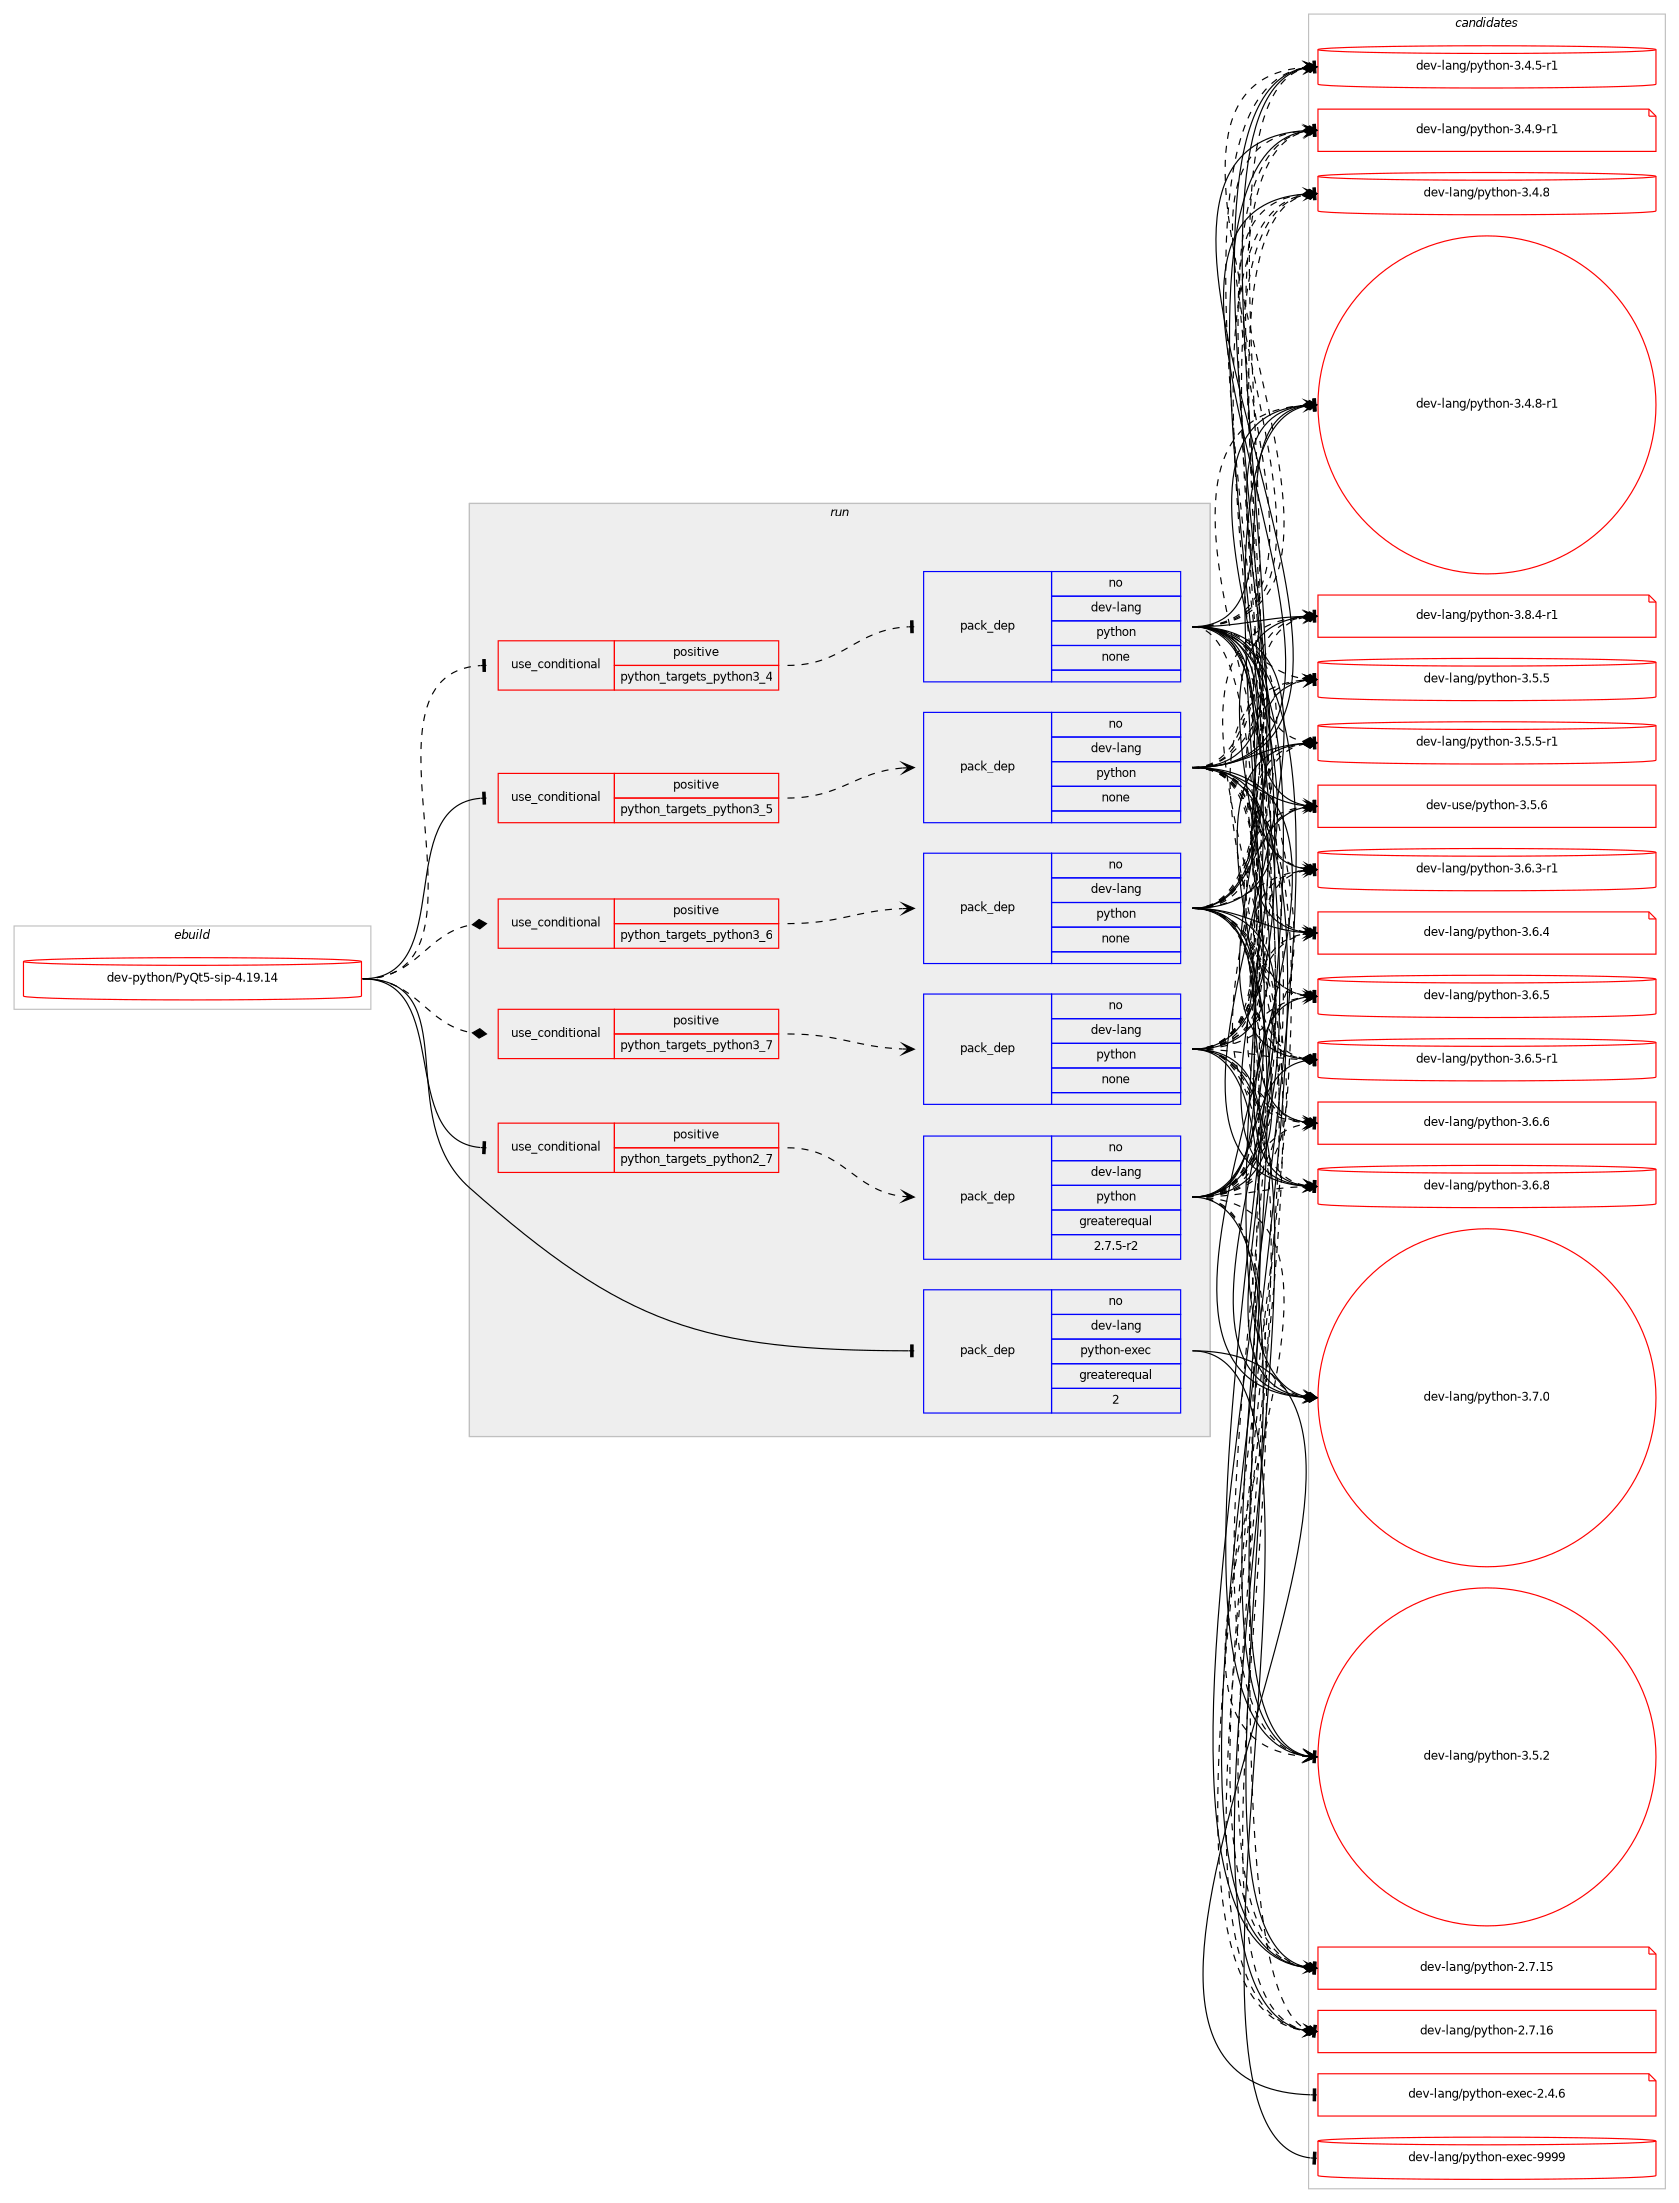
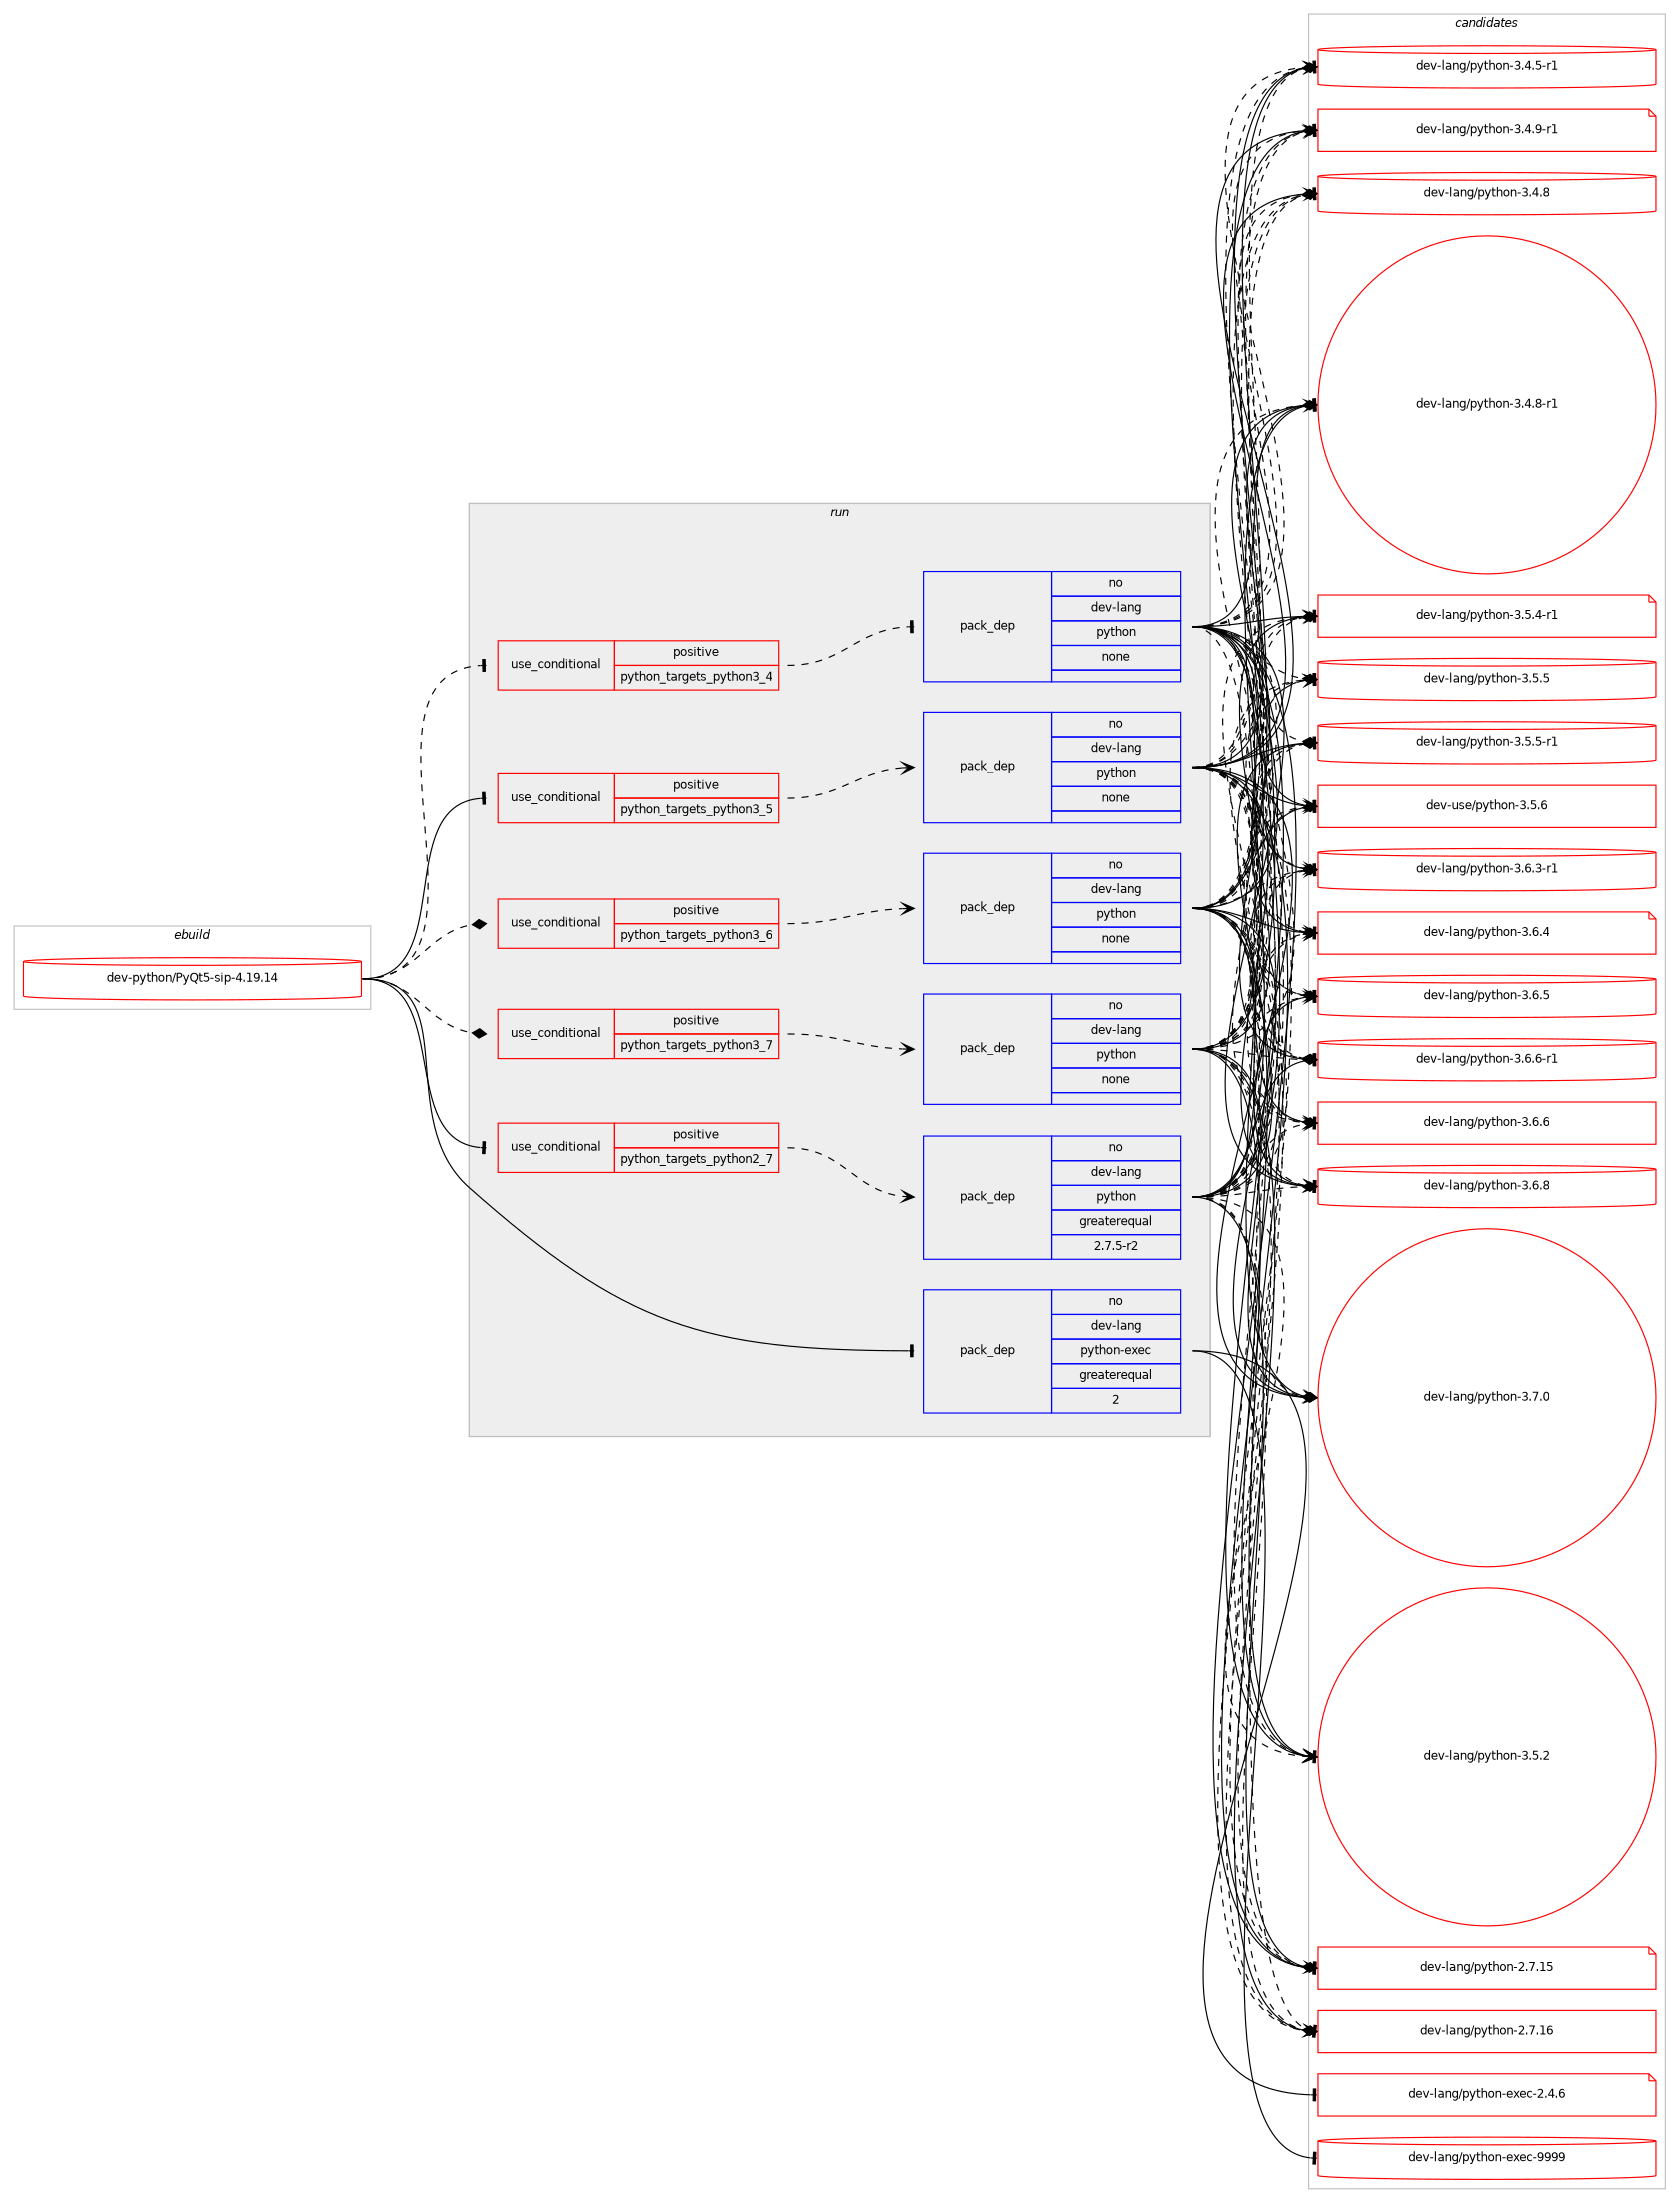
(1487, 616) -> (1487, 616)
(1487, 1060) -> (1487, 1060)
